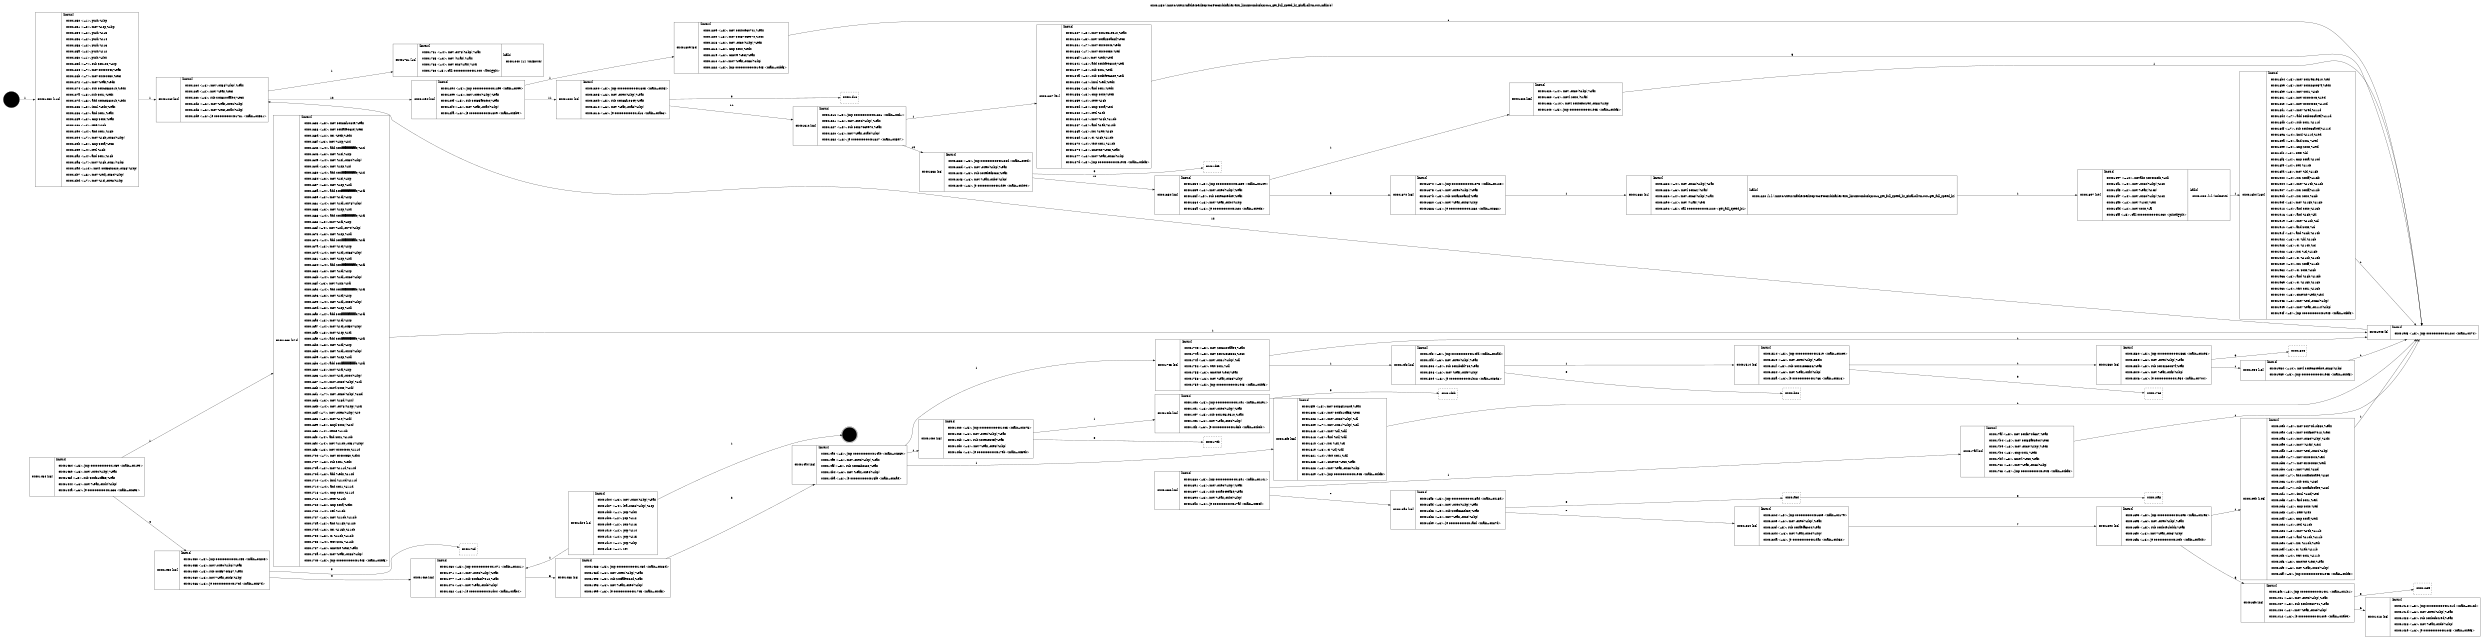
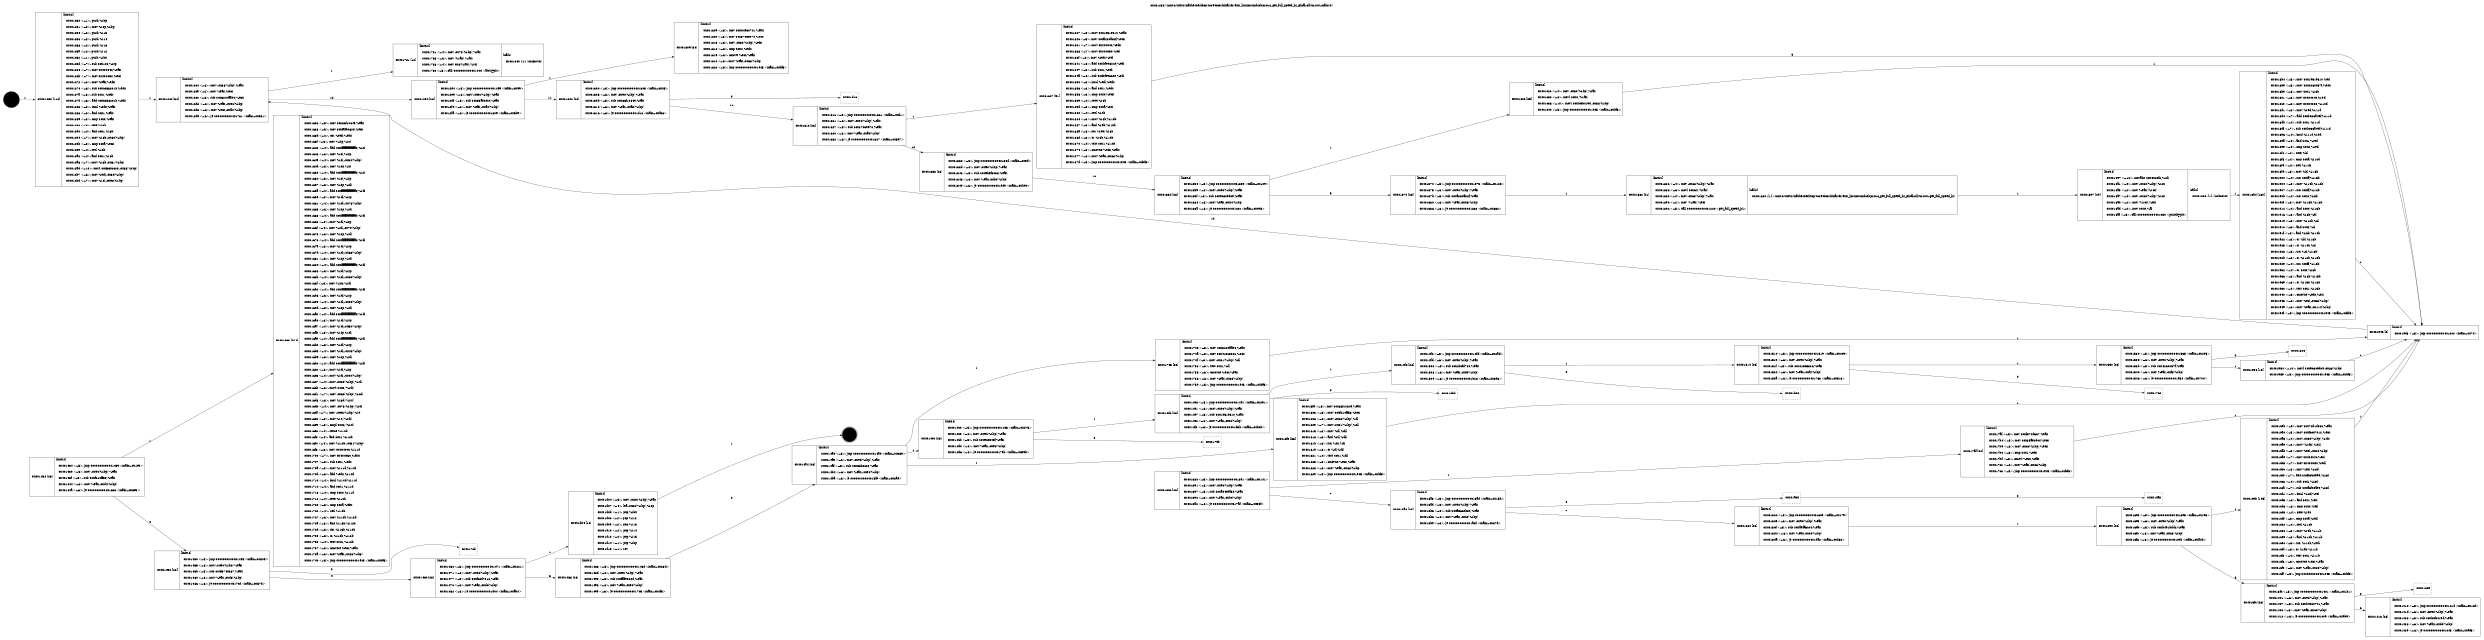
(1717, 22) -> none
(1212, 167) -> none
(1377, 332) -> none
(1329, 365) -> (1327, 378)
(549, 560) -> (546, 556)
